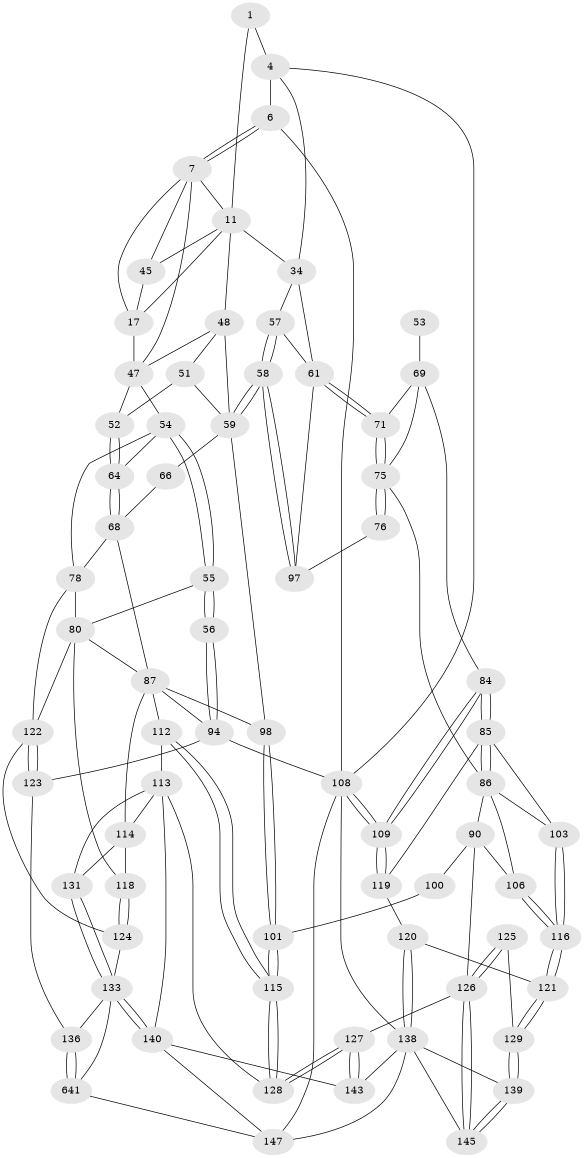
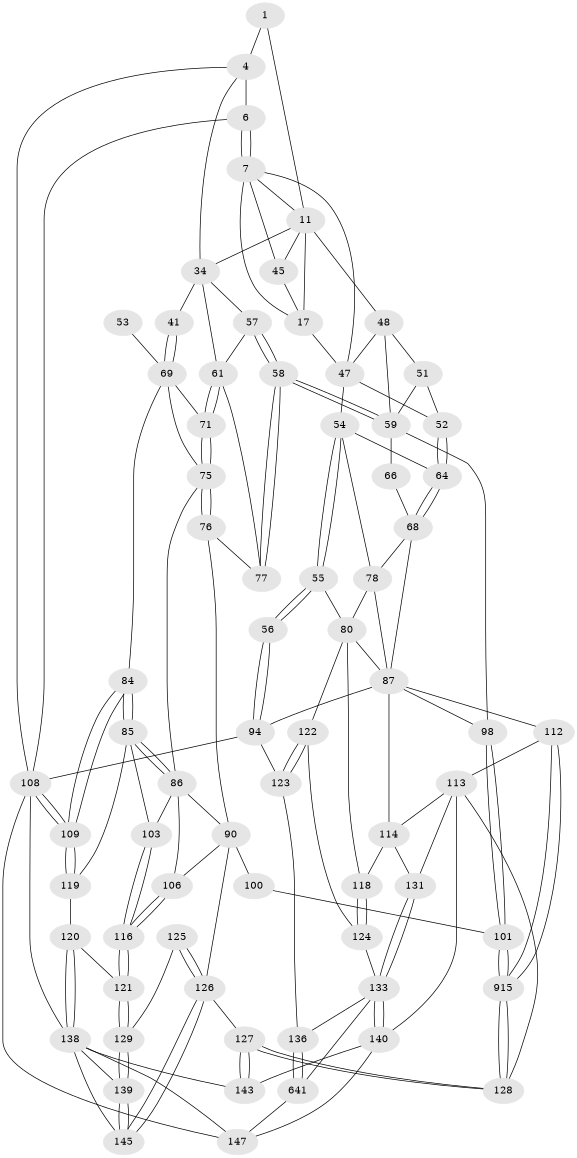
none -> (174, 323)
(295, 579) -> (262, 579)
(40, 652) -> (381, 630)
none -> (216, 682)
(273, 988) -> (503, 988)
